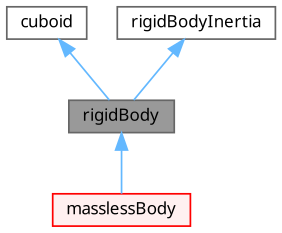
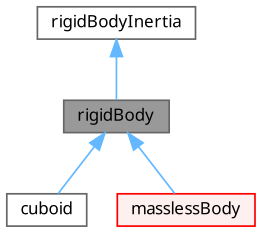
(90, 76) -> (76, 170)
